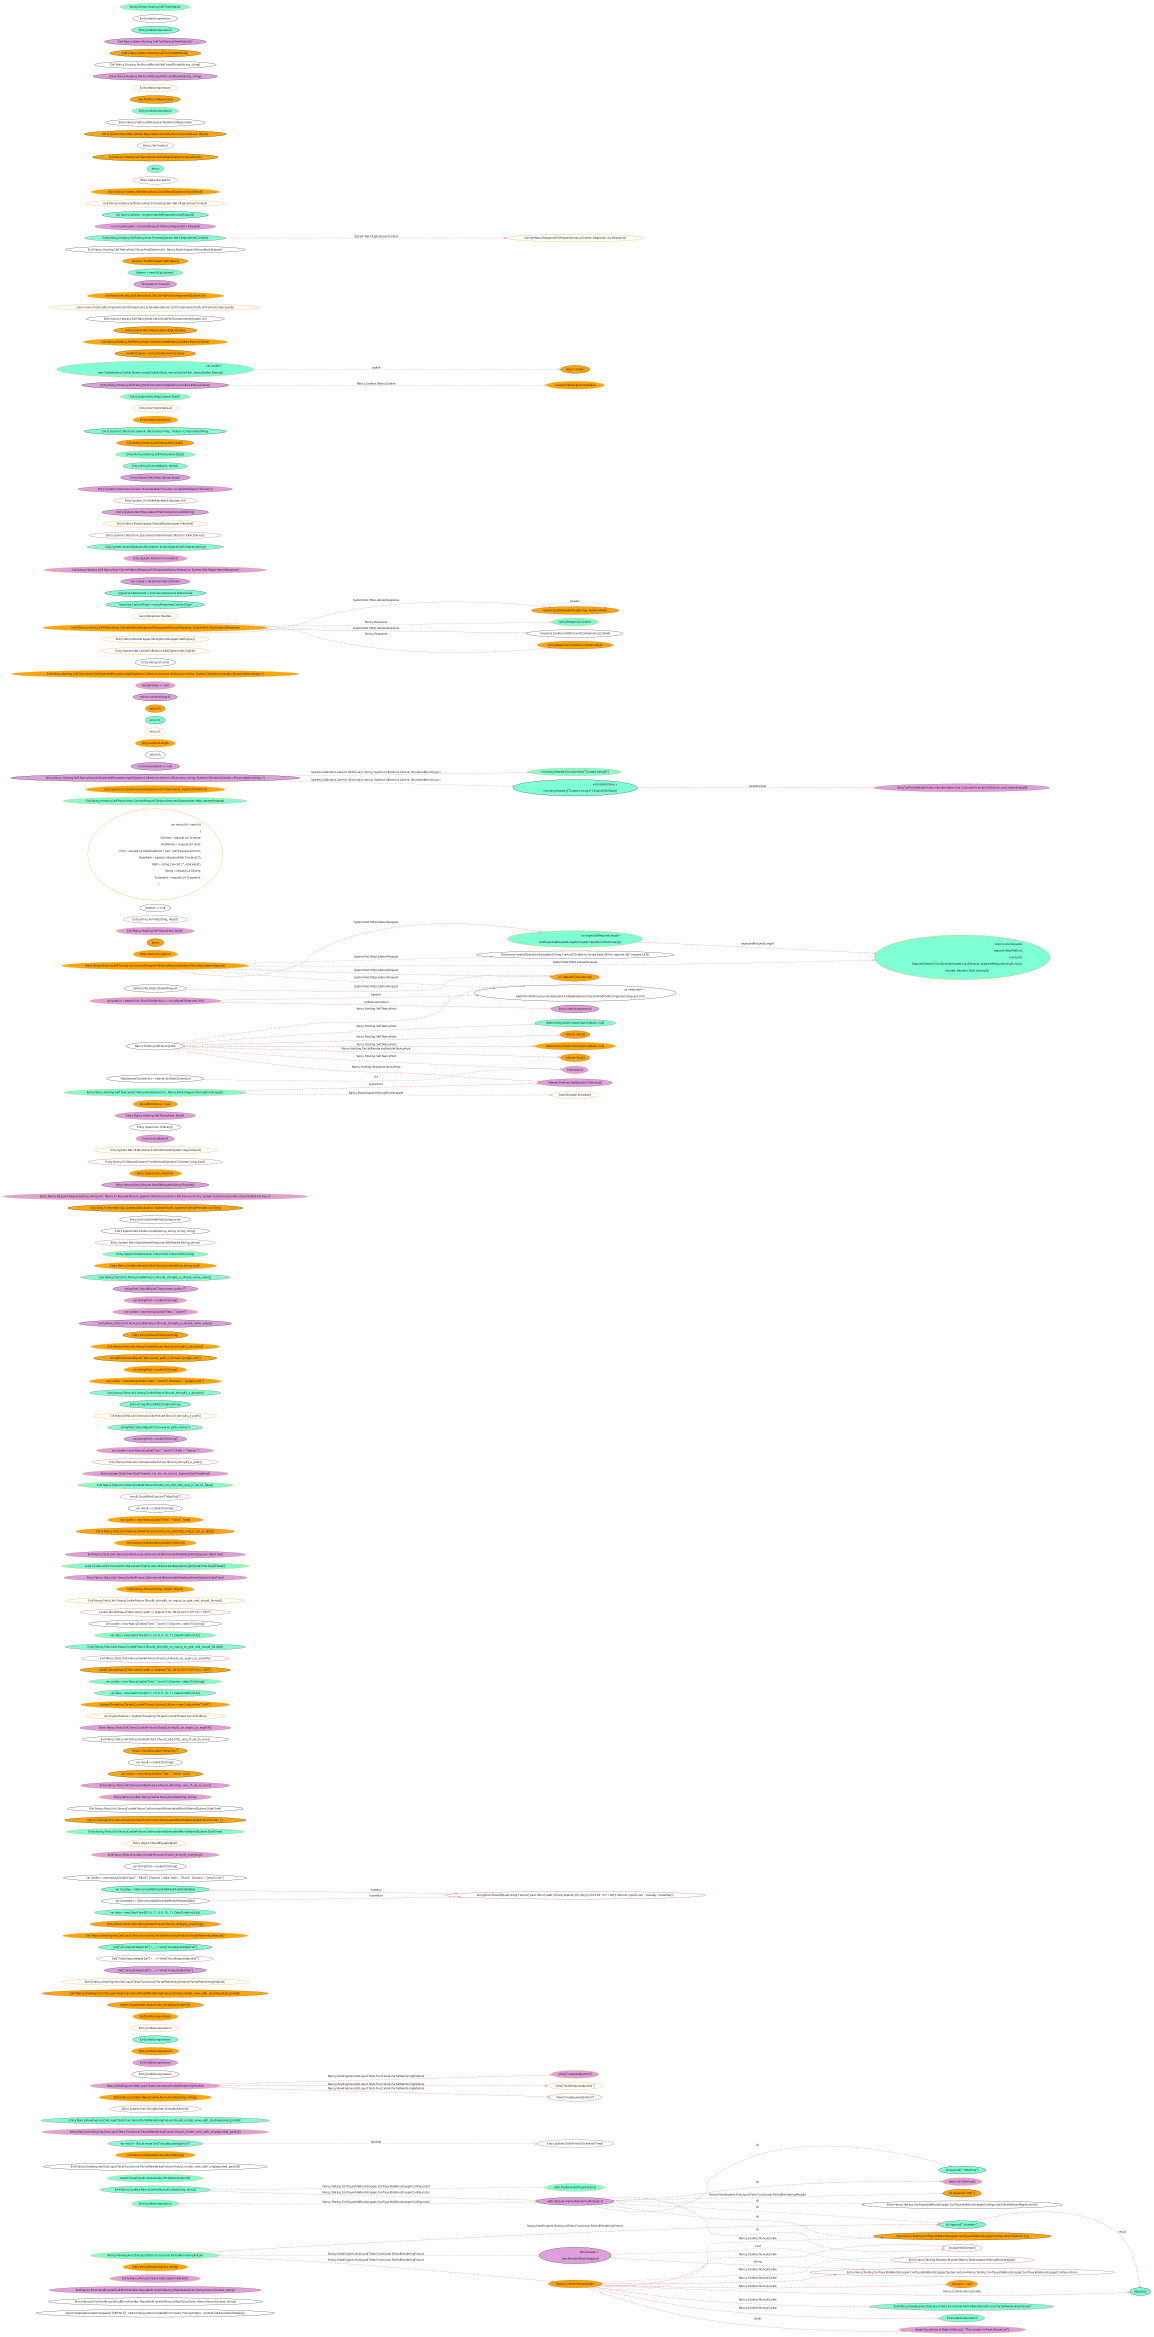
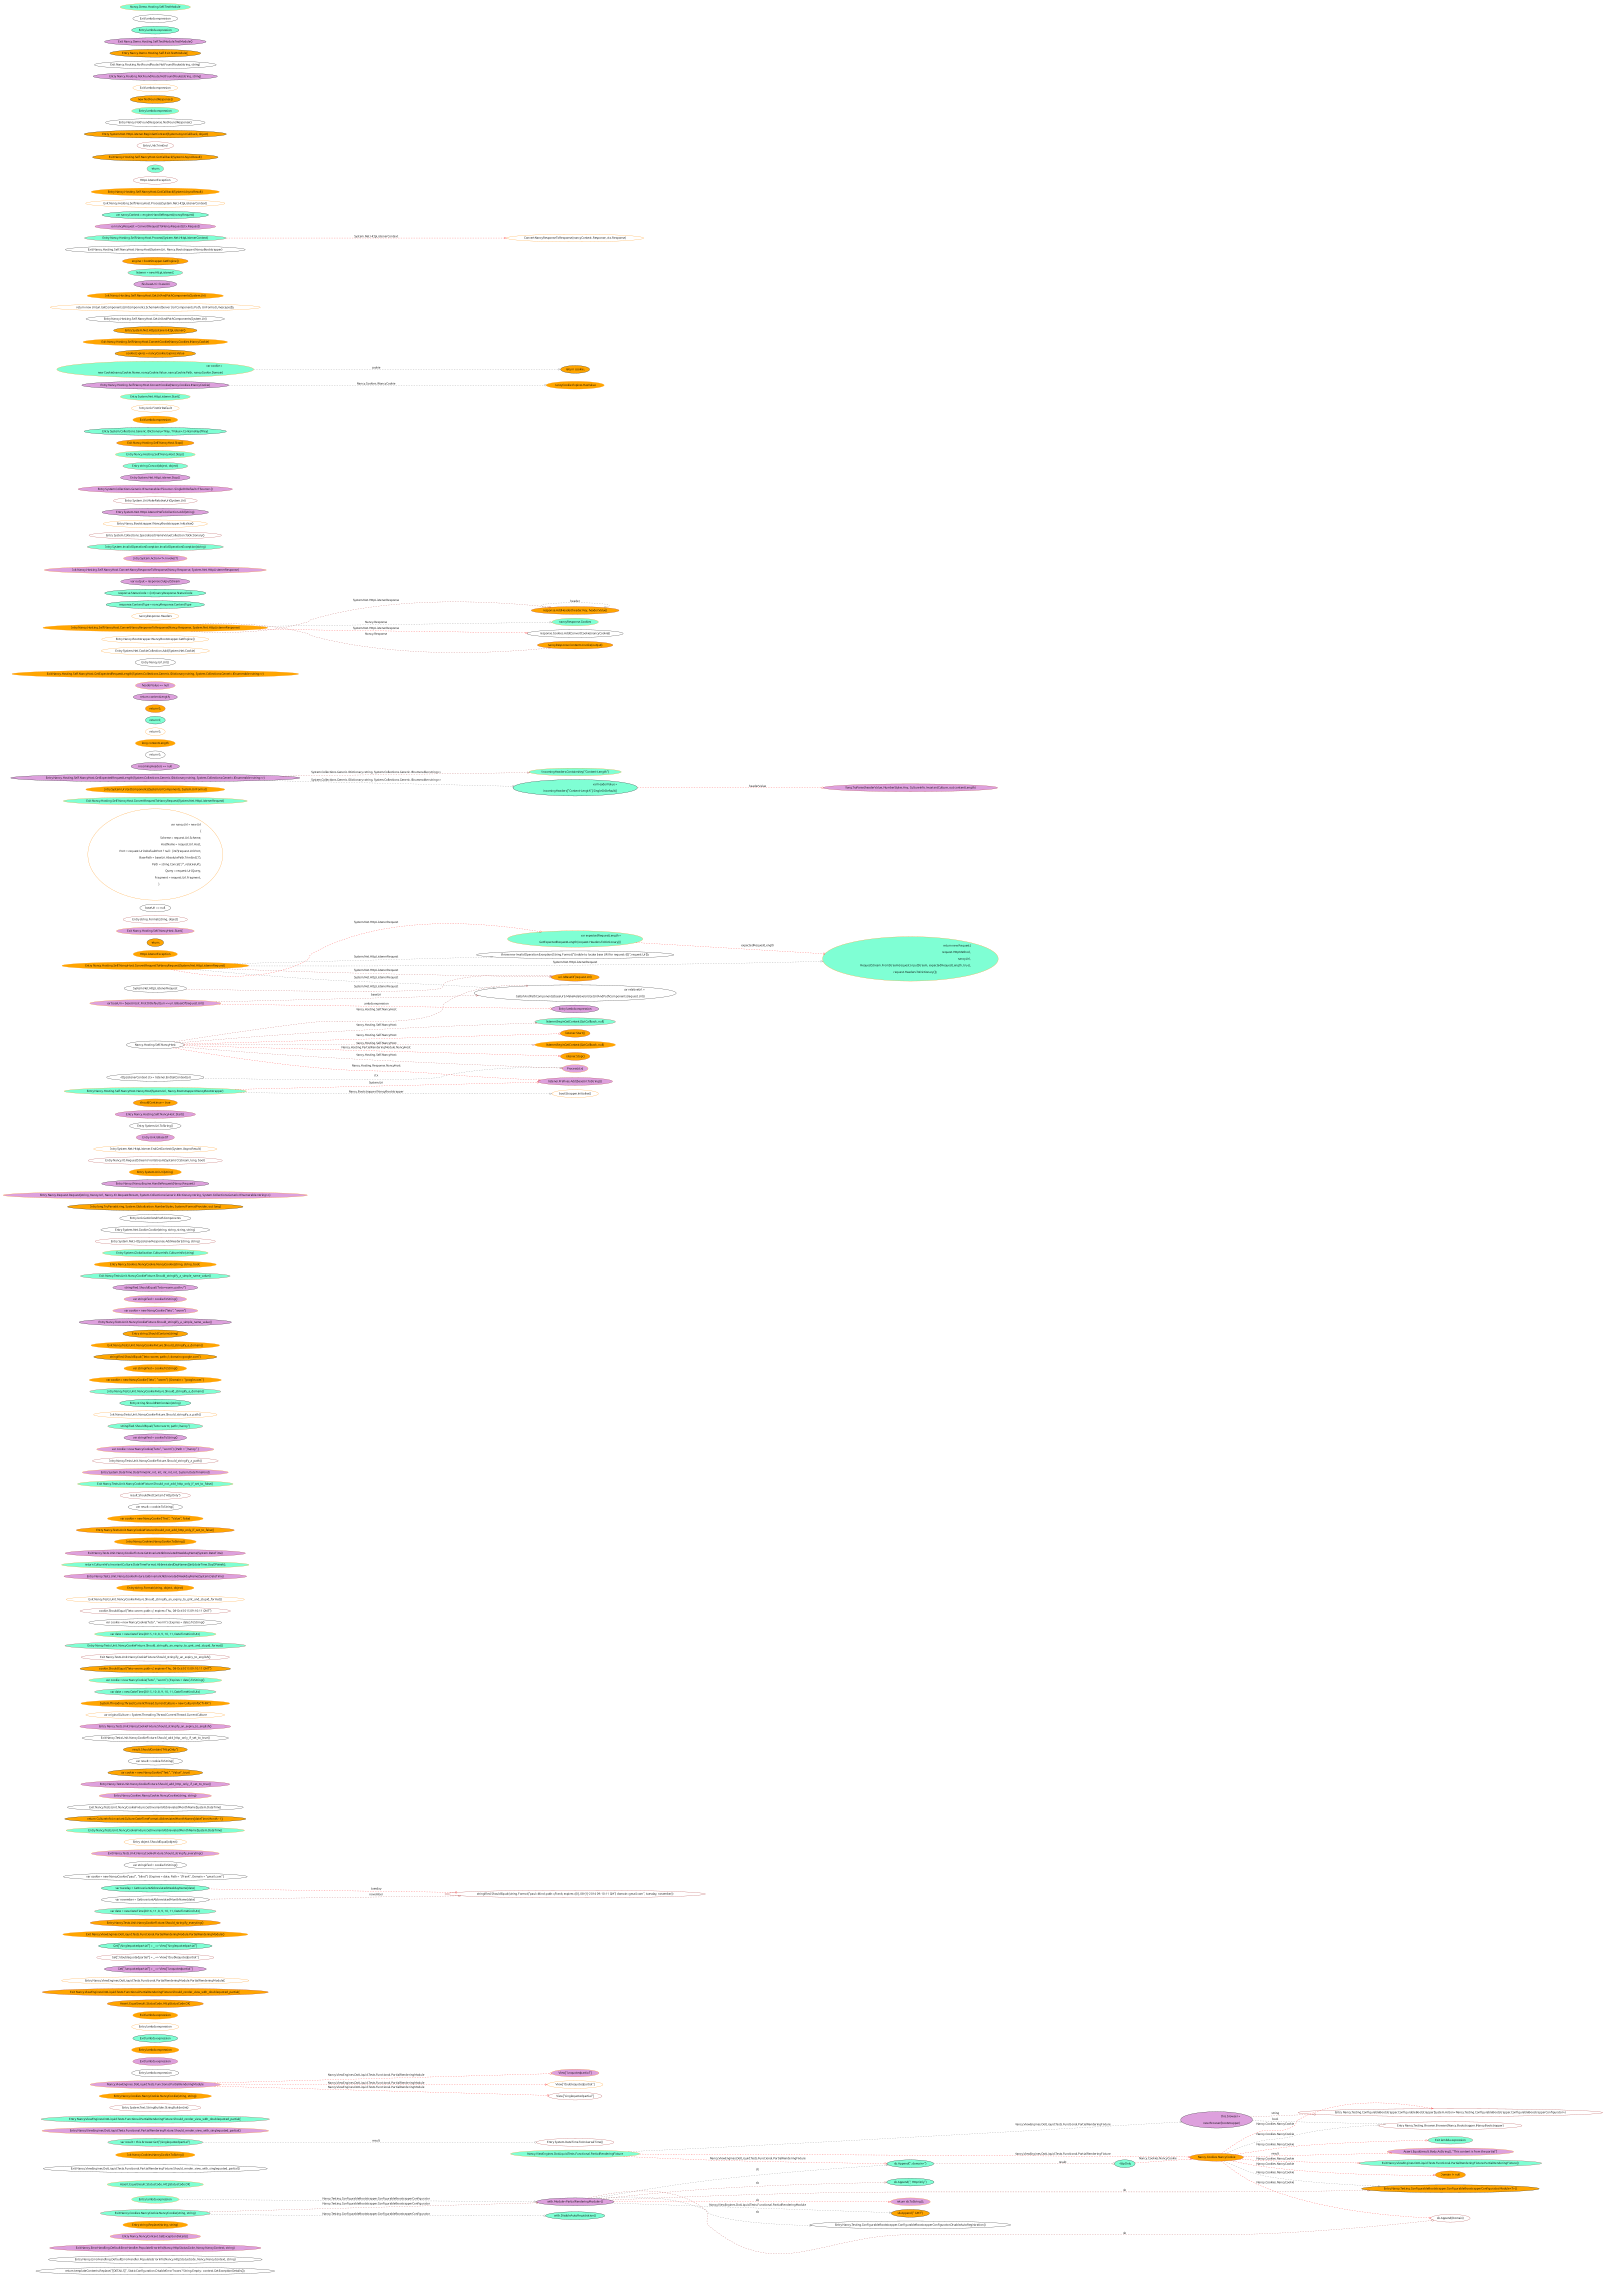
(376, 2142) -> (376, 2141)
(575, 2187) -> (575, 2216)
(864, 2294) -> (1163, 2161)
